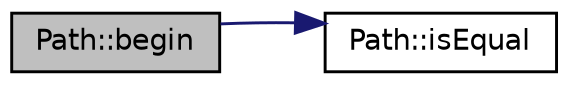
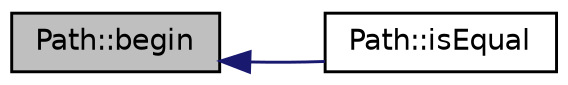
(258, 23) -> (287, 62)
